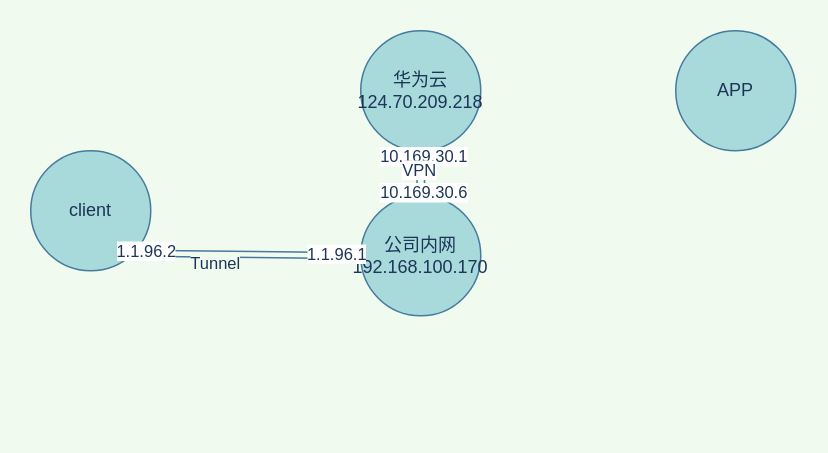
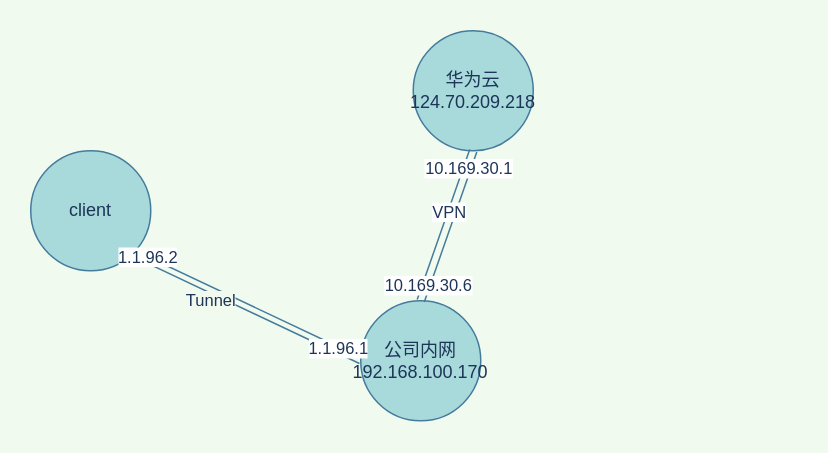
(421, 91) -> (473, 91)
(736, 91) -> none
(421, 256) -> (421, 361)
